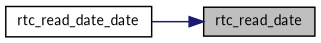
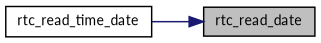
(79, 22) -> (79, 22)
